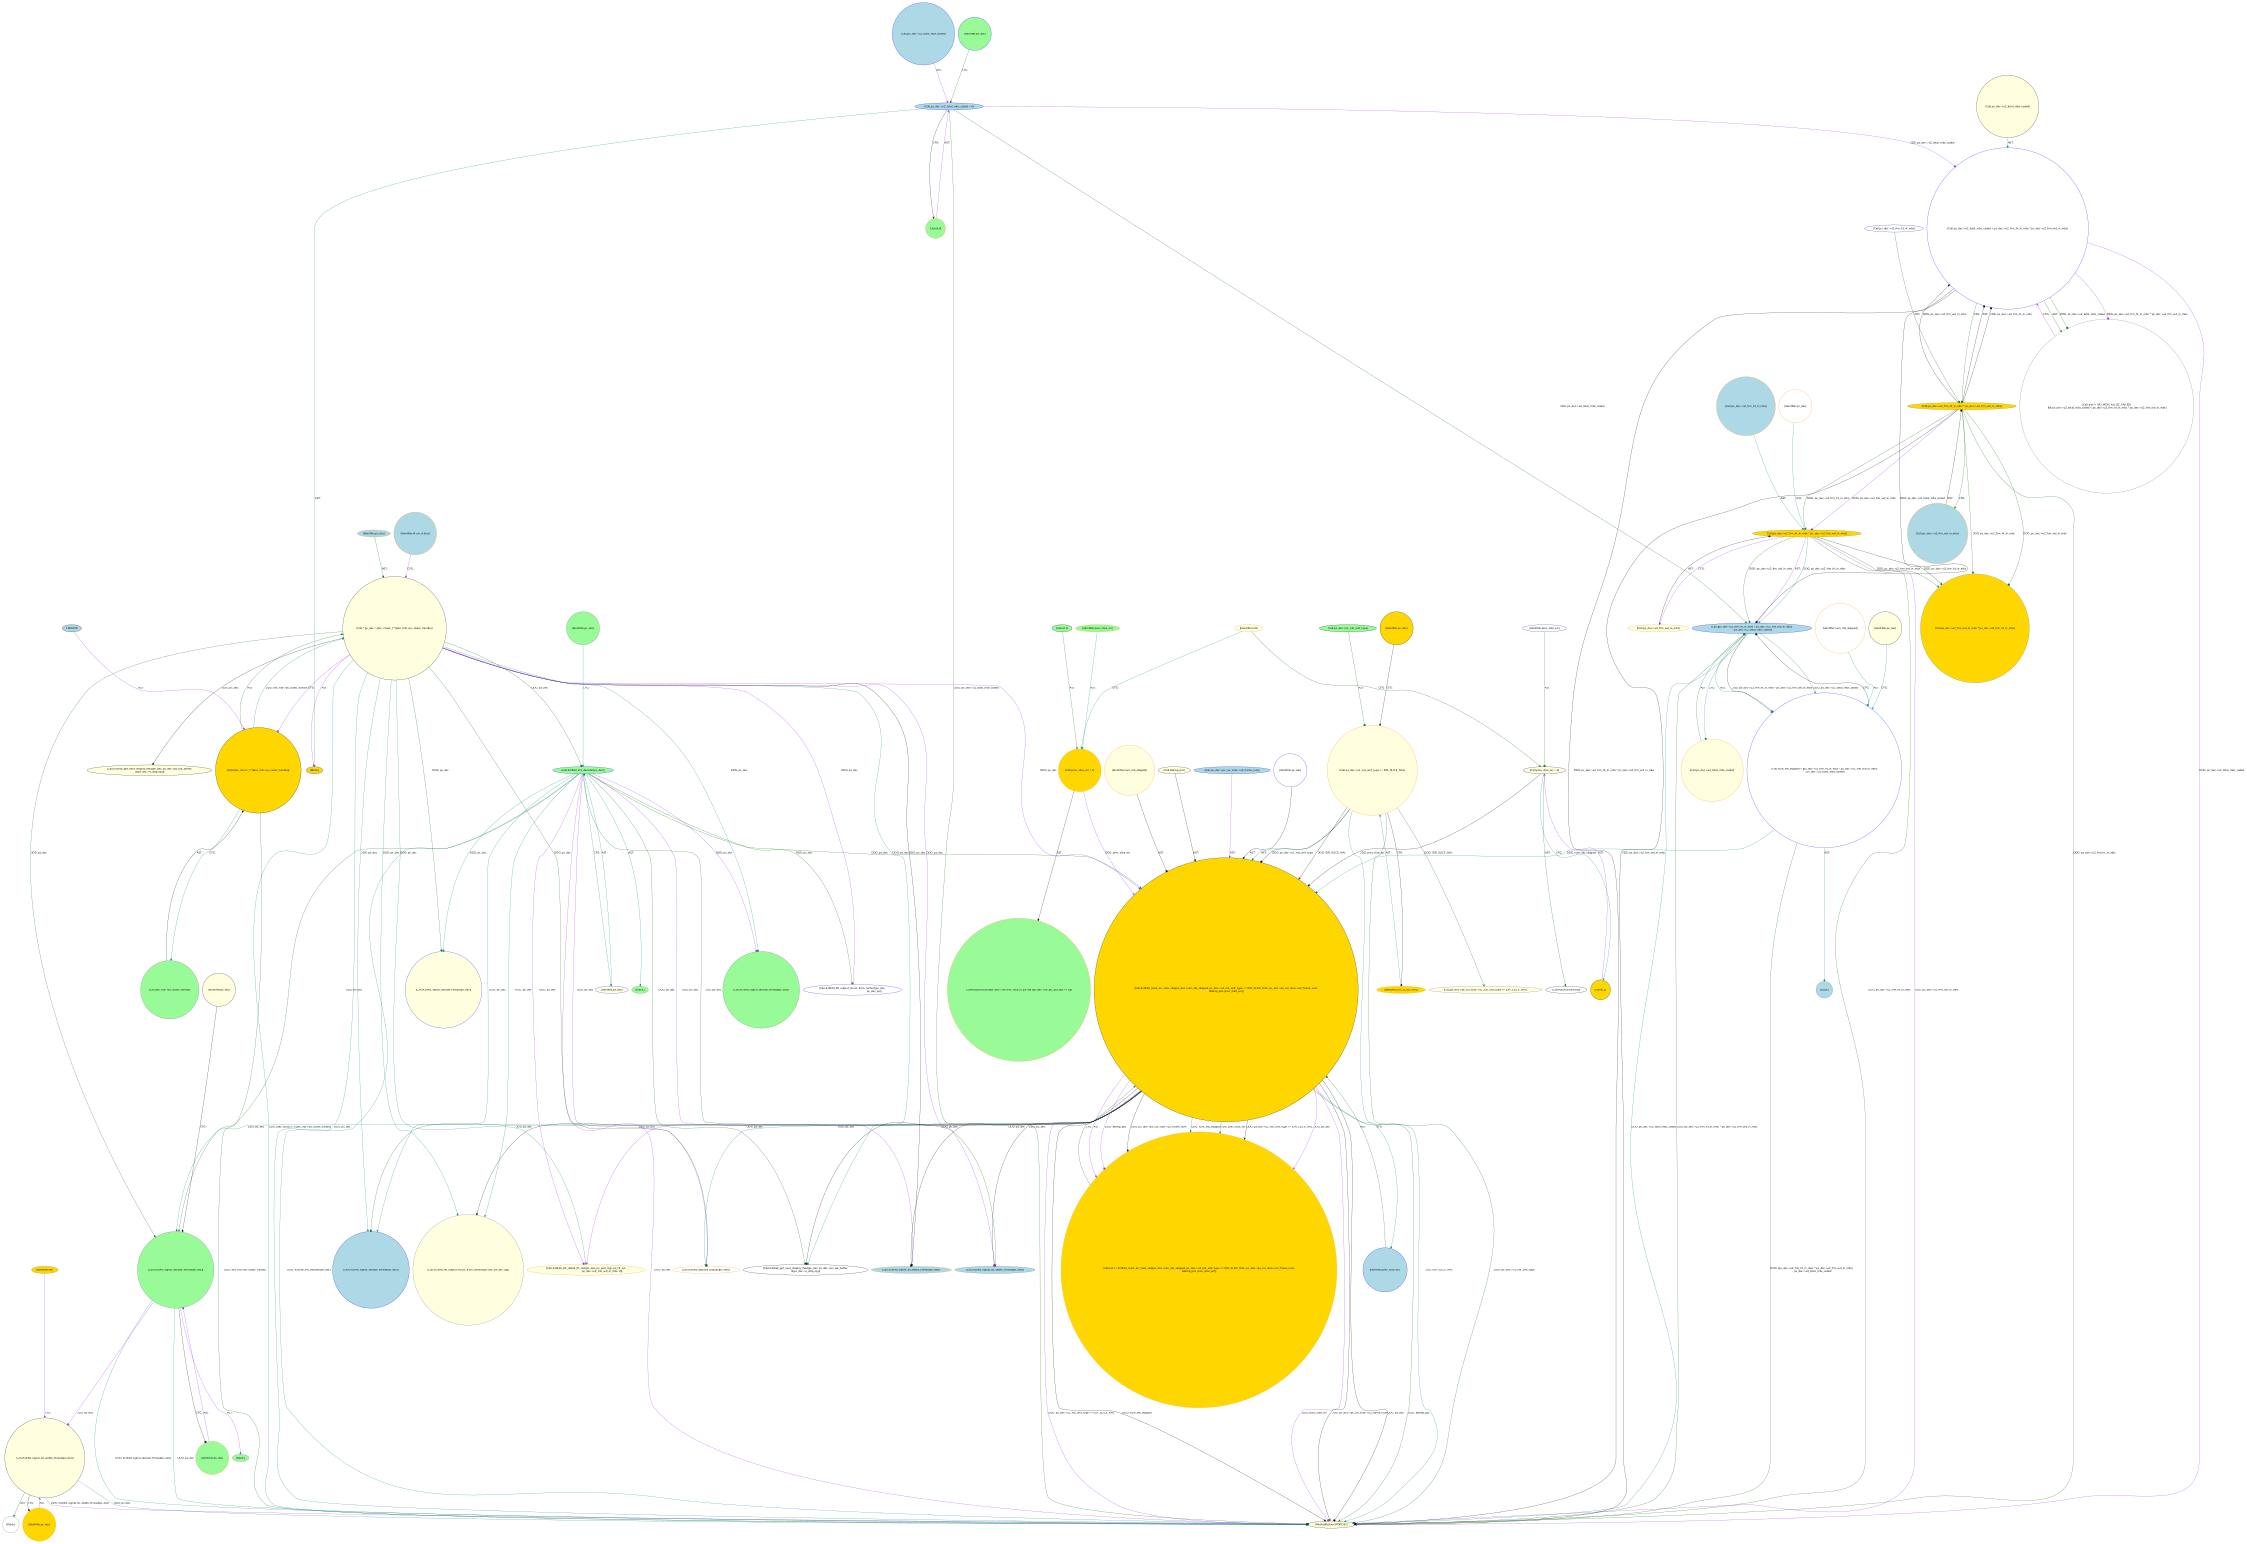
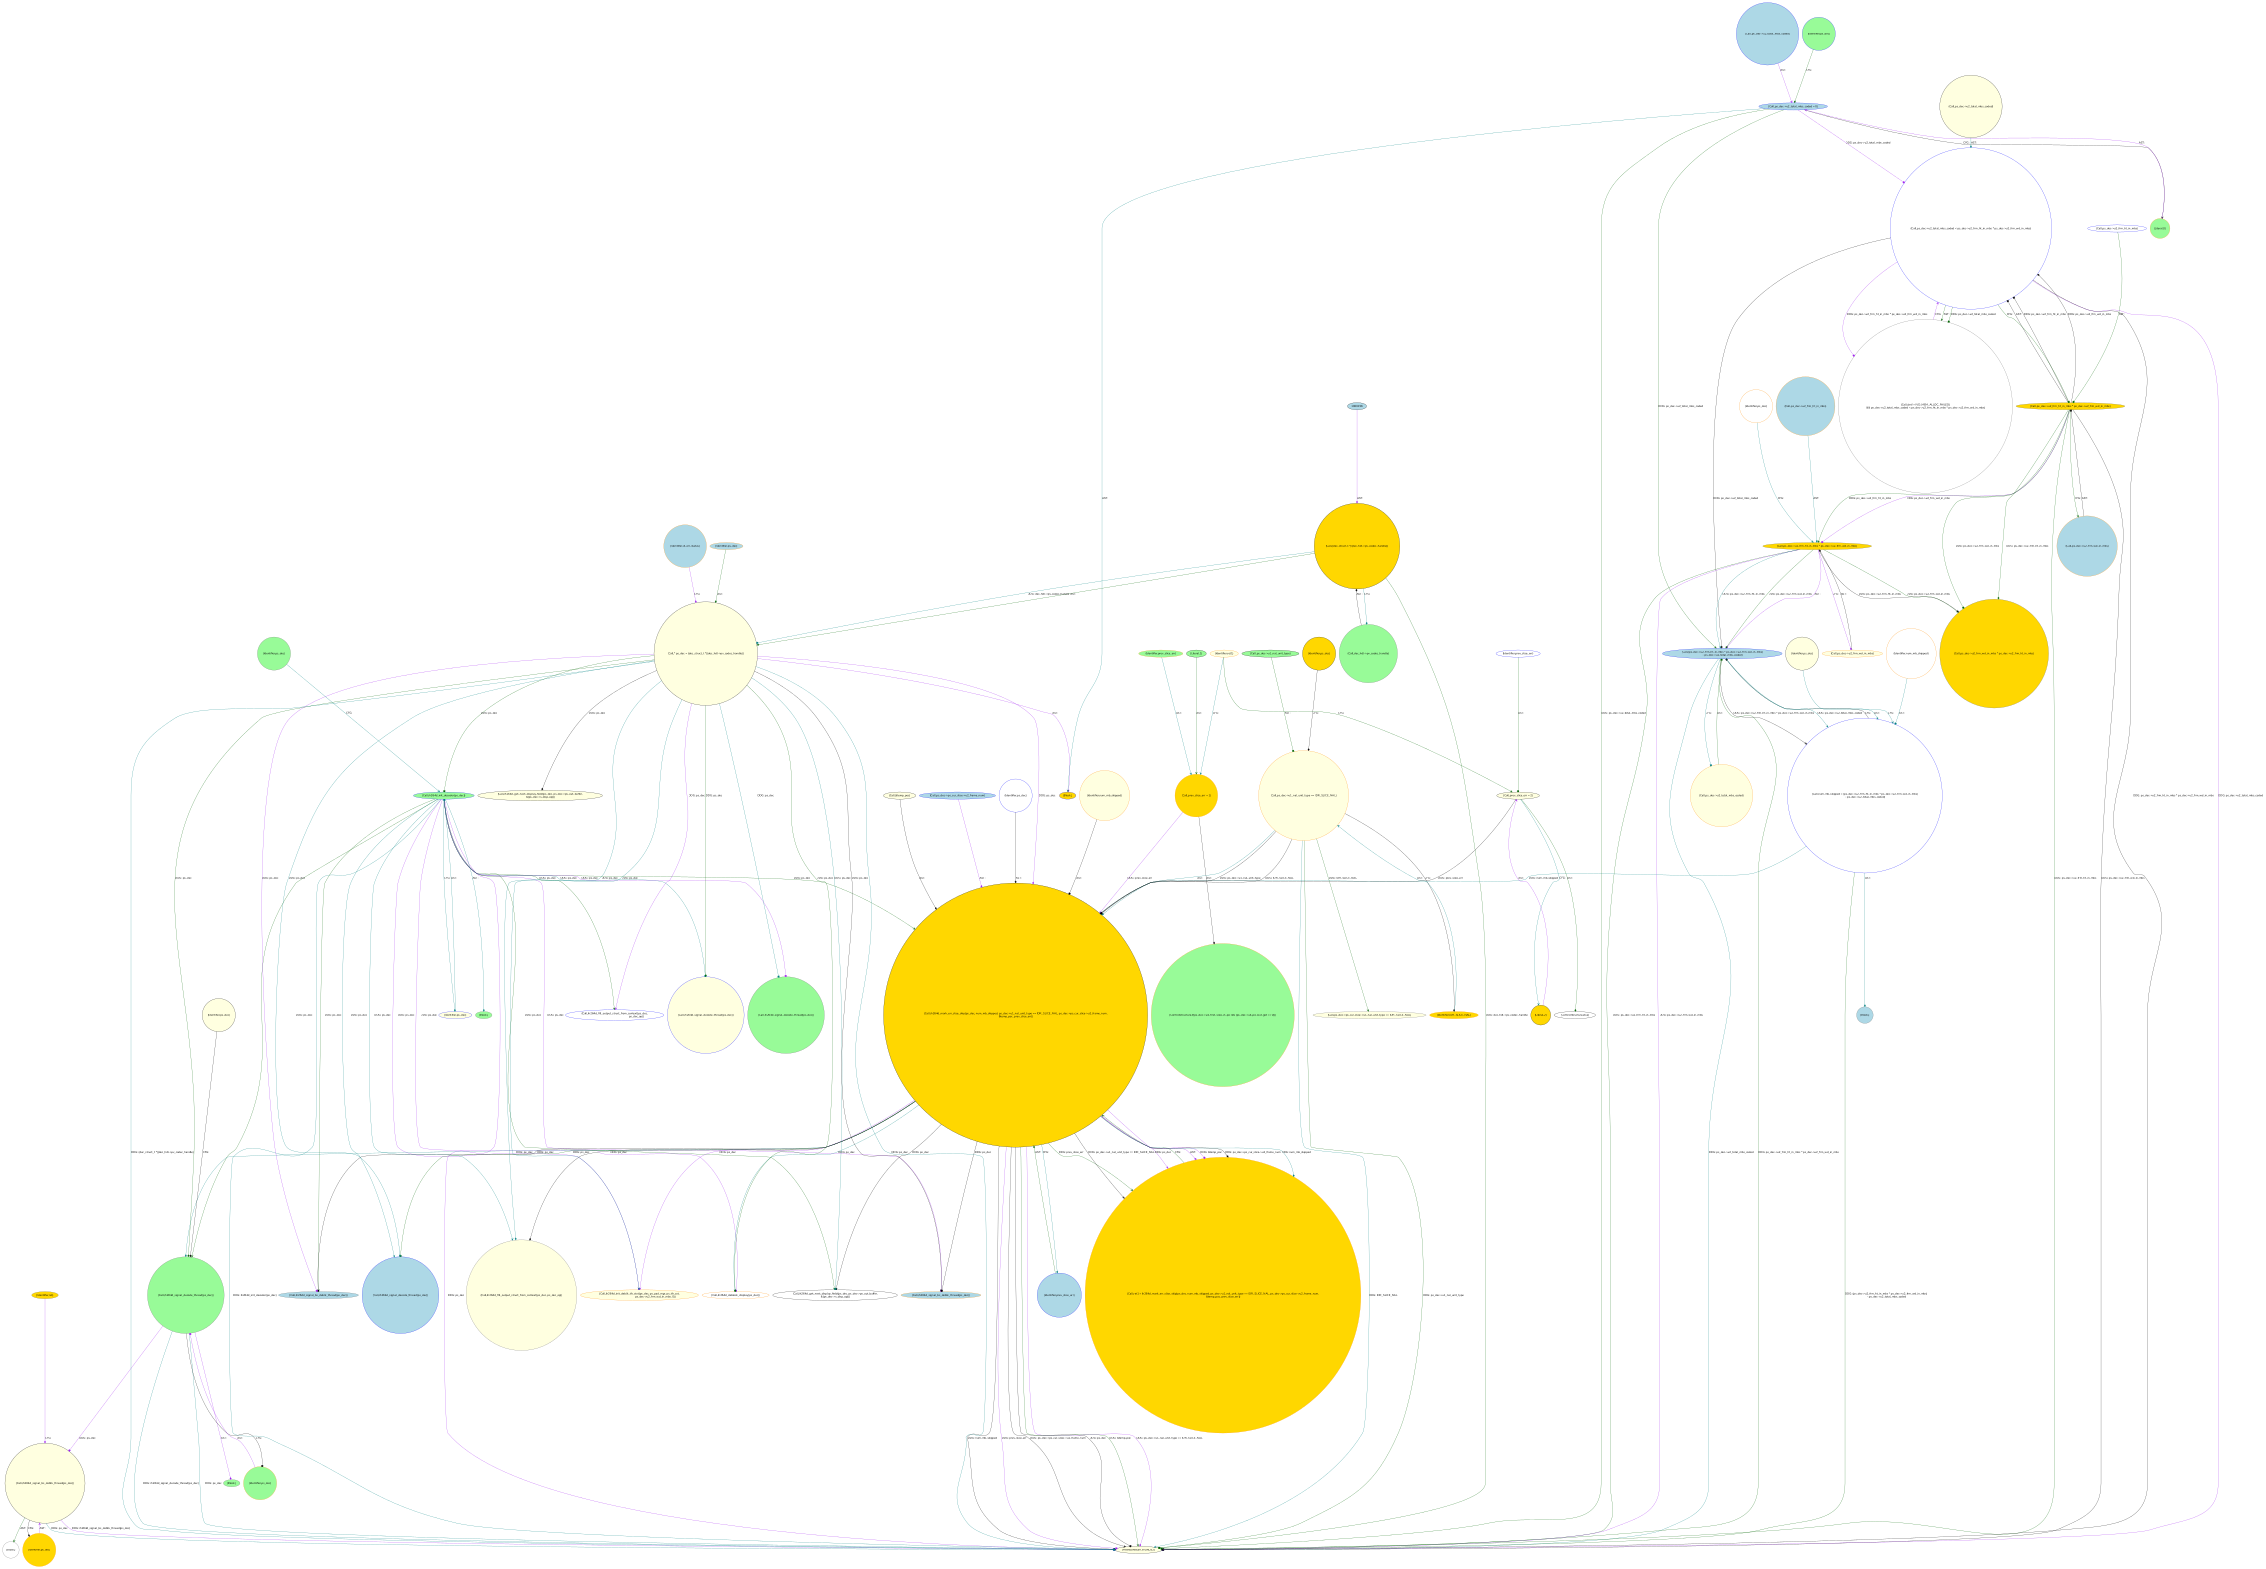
(309, 688) -> none
